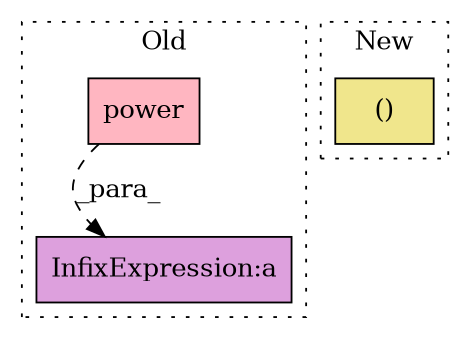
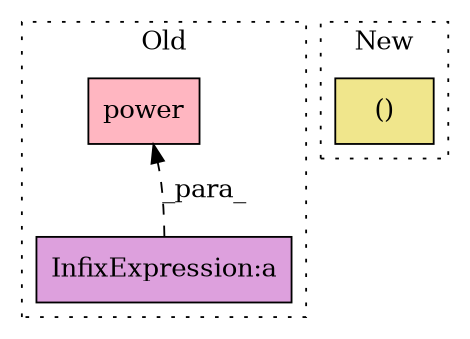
(74, 183) -> (163, 199)
